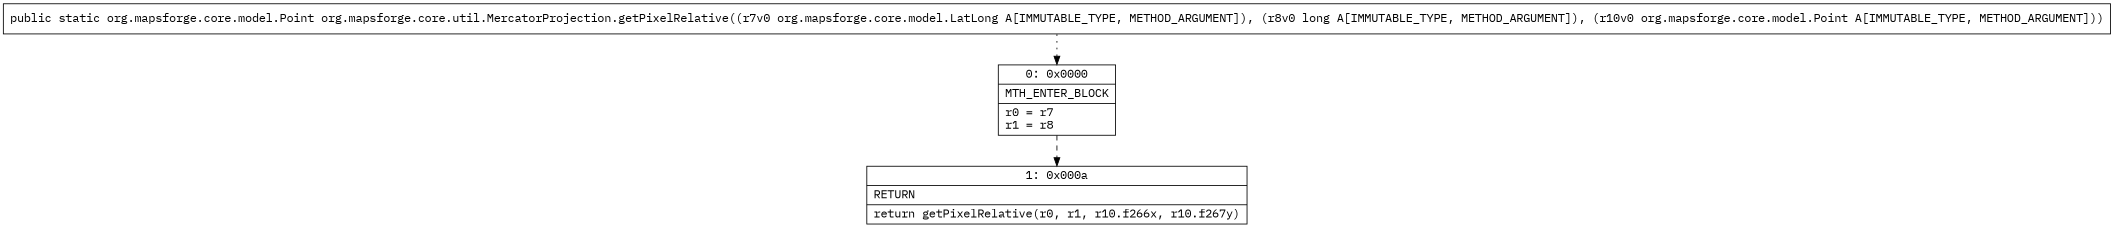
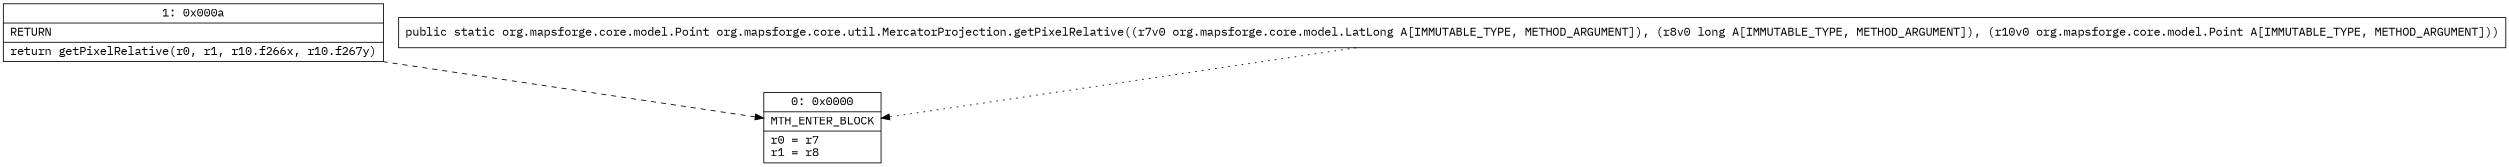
(1057, 147) -> (569, 89)
